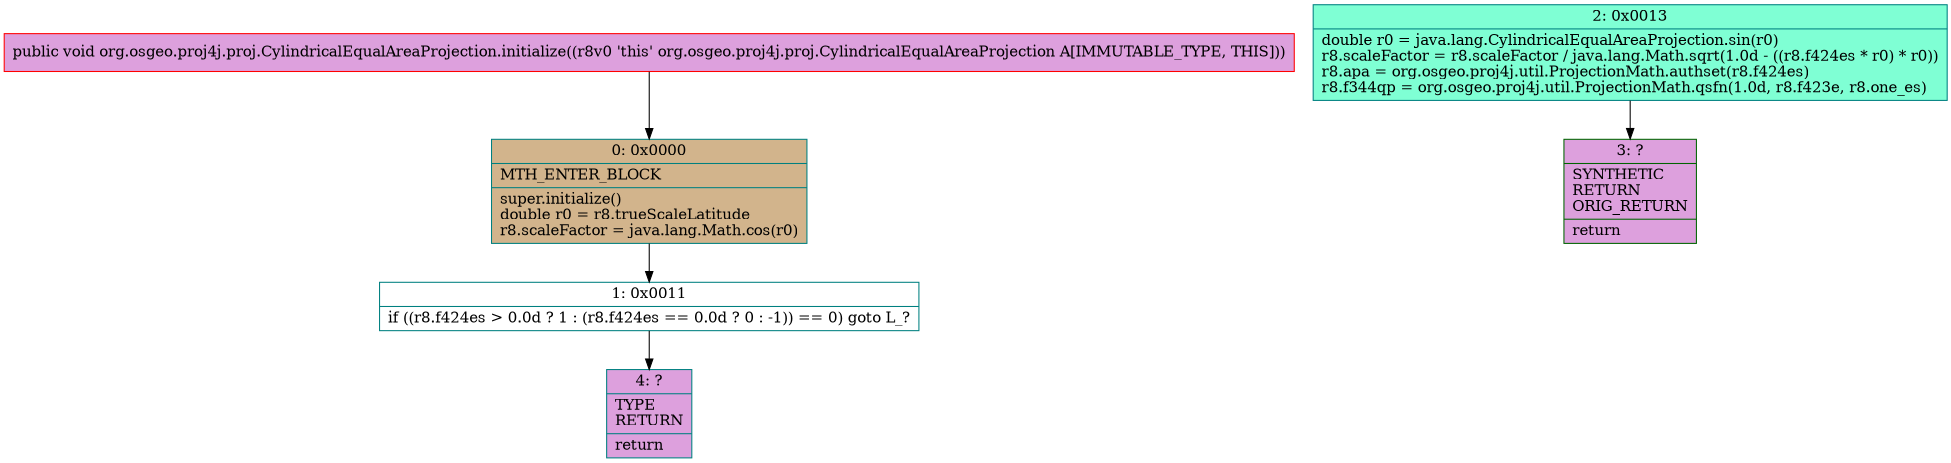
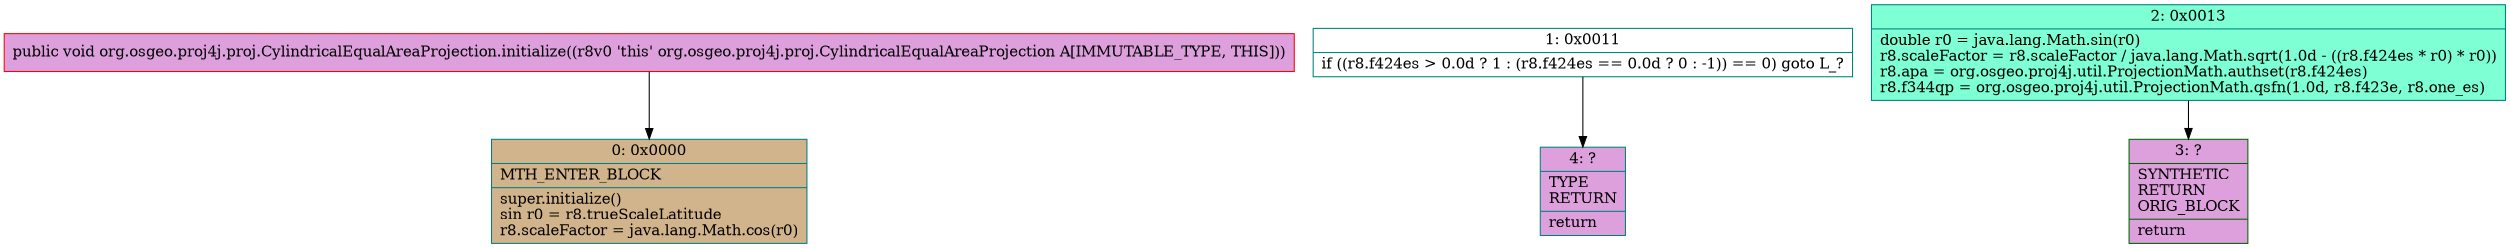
(1550, 40) -> (2010, 40)
(1630, 207) -> (2188, 207)
(625, 215) -> (611, 215)
(649, 258) -> none
